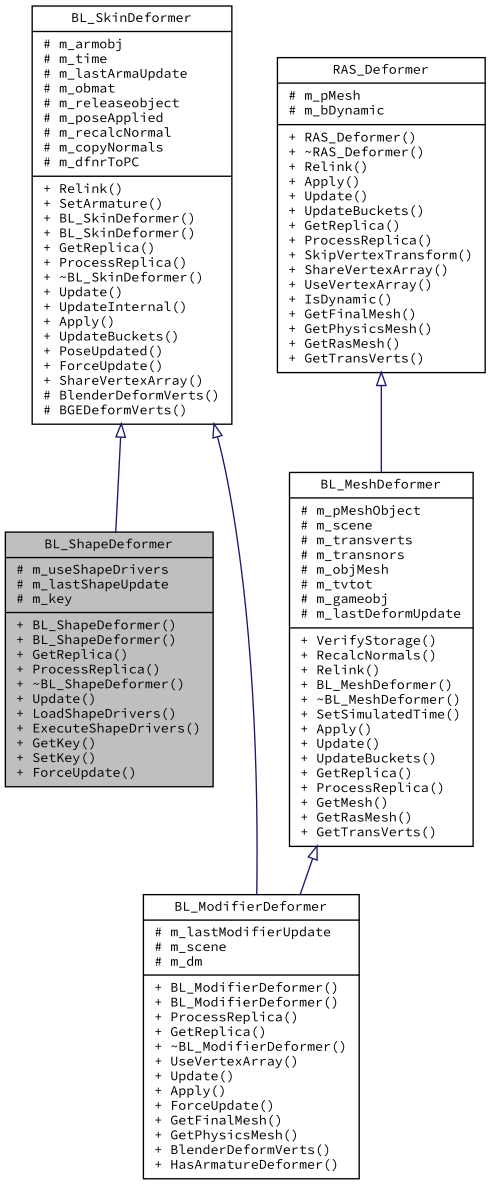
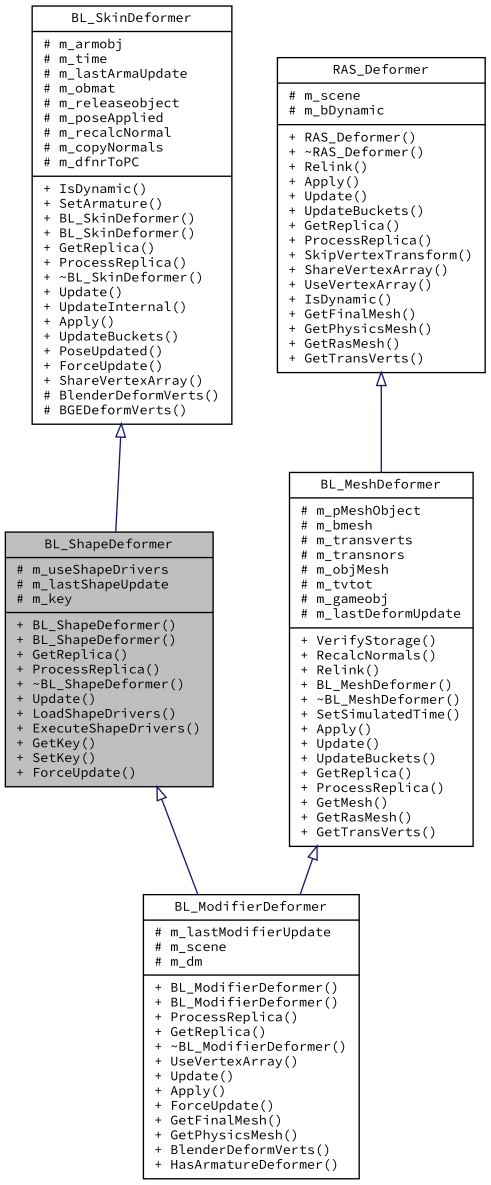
(325, 96) -> (325, 96)
(84, 189) -> (96, 189)
(337, 525) -> (337, 525)
(250, 665) -> (180, 847)
